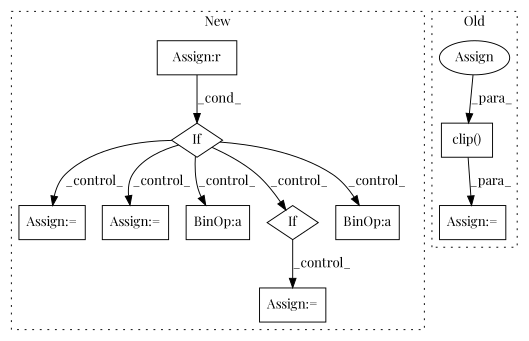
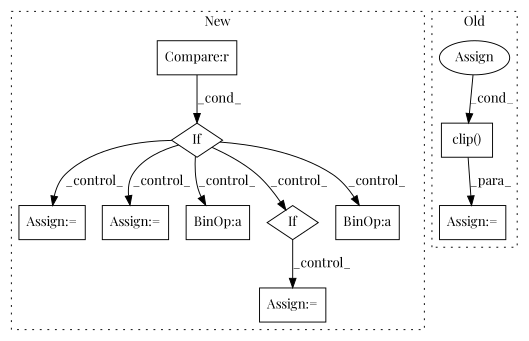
(197, 58) -> (197, 58)
(492, 99) -> (492, 99)
